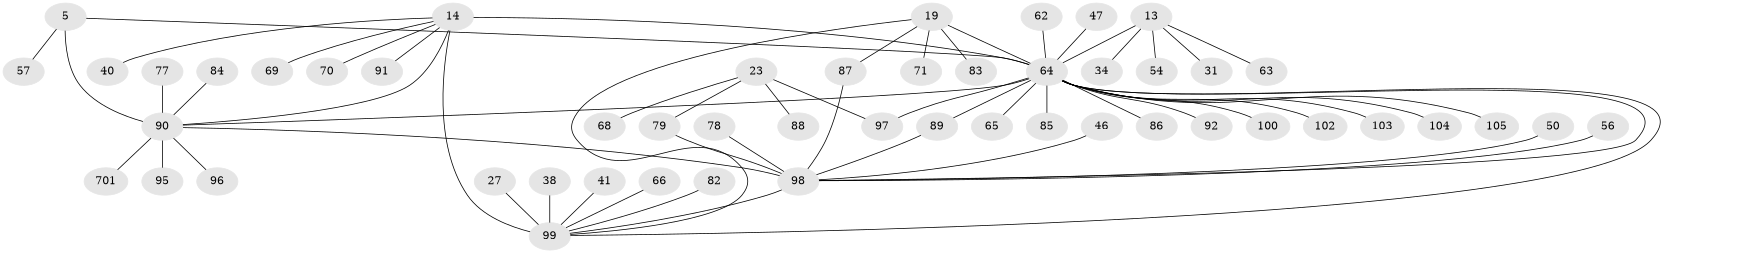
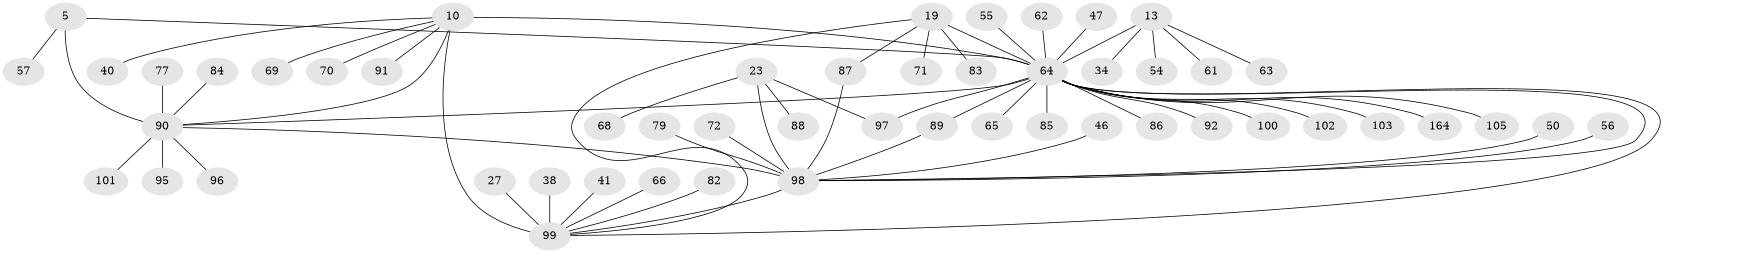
(453, 17) -> (453, 17)
none -> (987, 17)
(1212, 72) -> (1212, 72)
(708, 99) -> (767, 130)
(714, 127) -> (714, 127)
(1440, 127) -> (1440, 127)
(106, 181) -> (106, 181)
